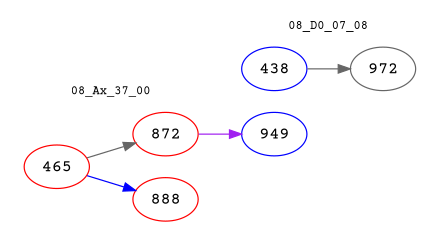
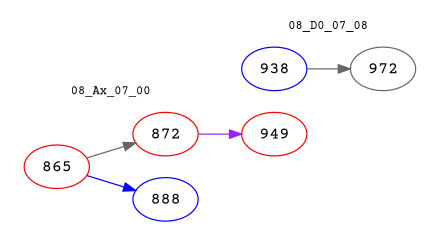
(274, 69) -> (274, 69)
(111, 91) -> (111, 91)
(274, 134) -> (274, 134)
(57, 167) -> (57, 167)
(166, 199) -> (166, 199)
